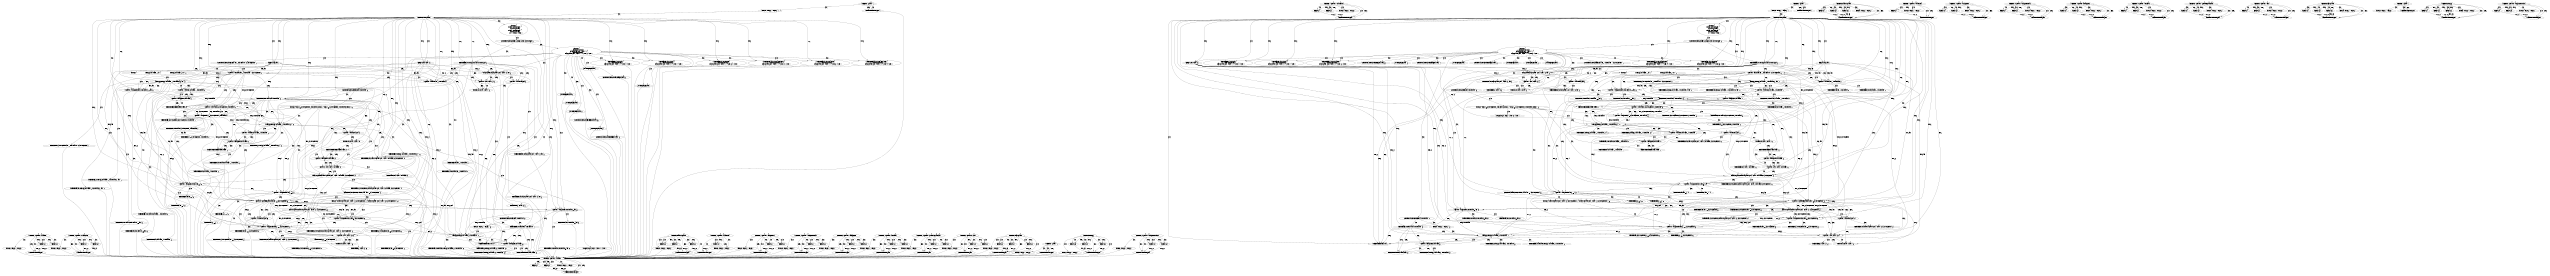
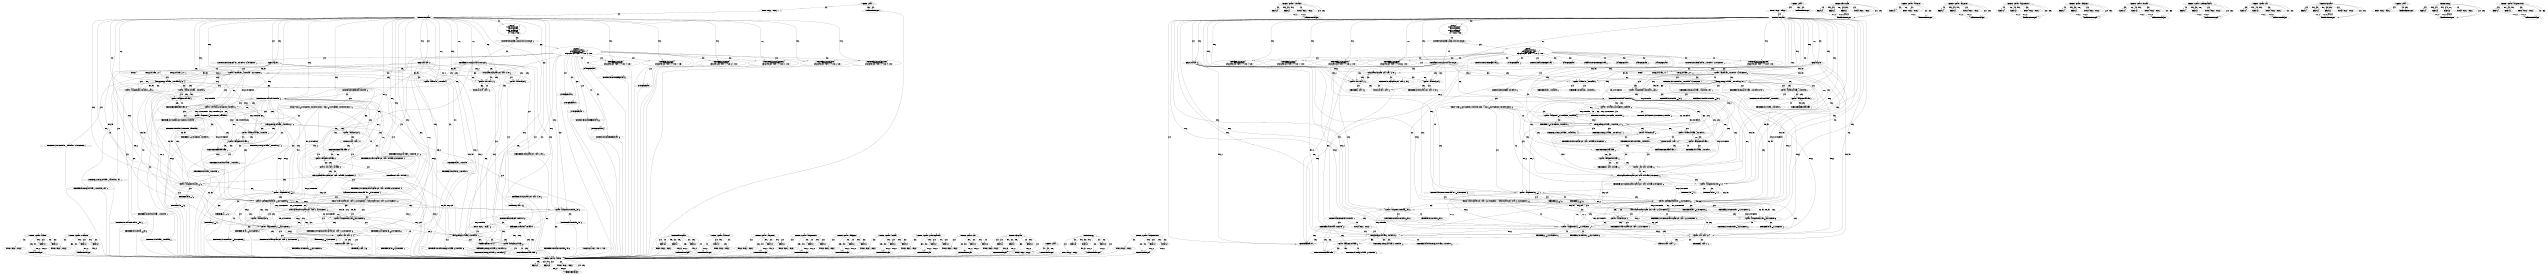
(1507, 116) -> none
